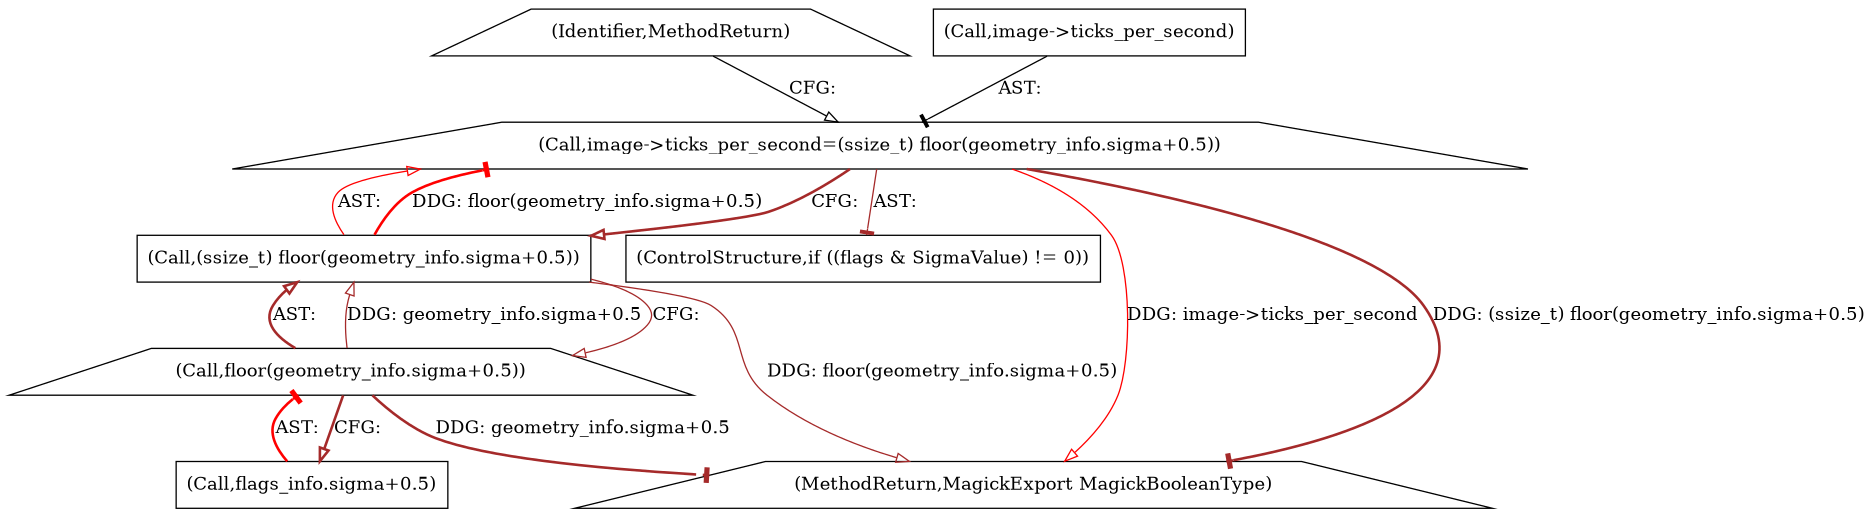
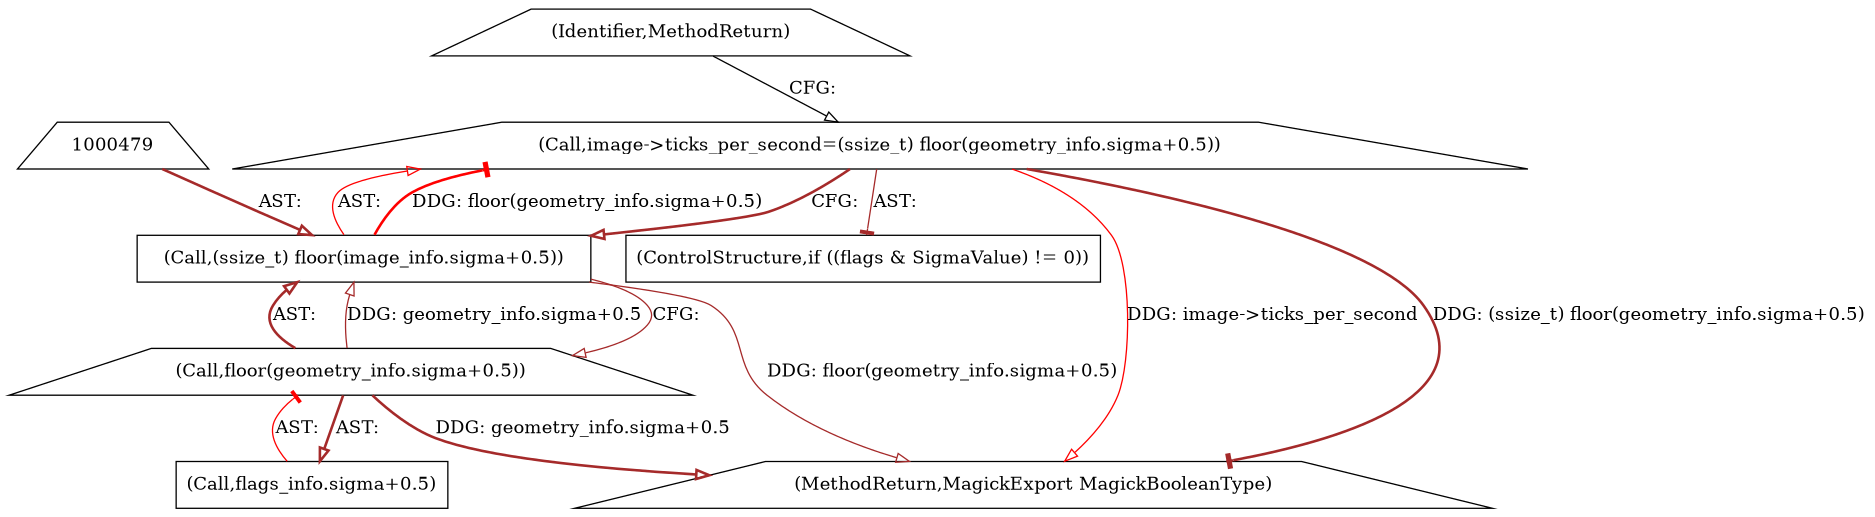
(1089, 32) -> none
none -> (113, 146)
(364, 259) -> (364, 259)
(361, 428) -> (361, 428)
(273, 429) -> (273, 429)
(527, 458) -> (527, 458)
